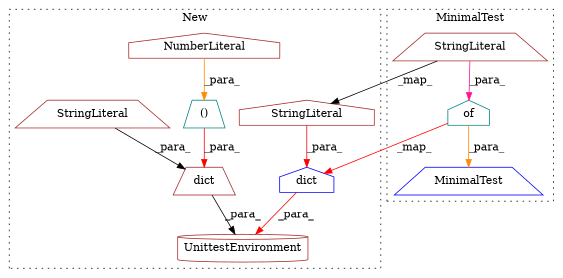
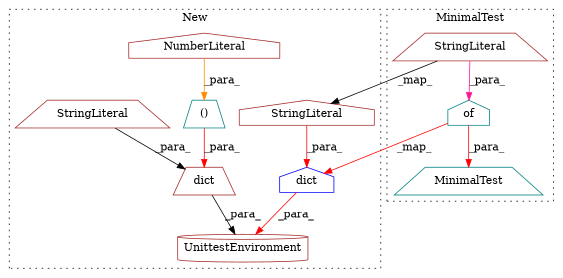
(469, 142) -> (469, 142)
(469, 181) -> (469, 181)
